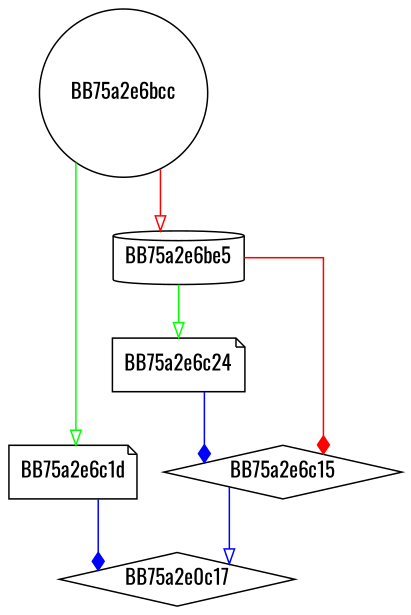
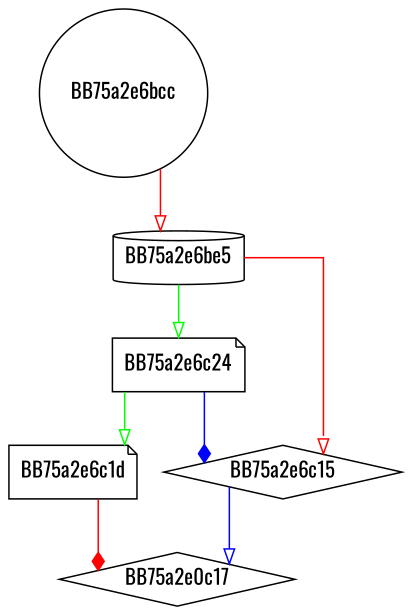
(76, 296) -> (125, 411)
(323, 307) -> (323, 307)
(98, 526) -> (98, 526)
